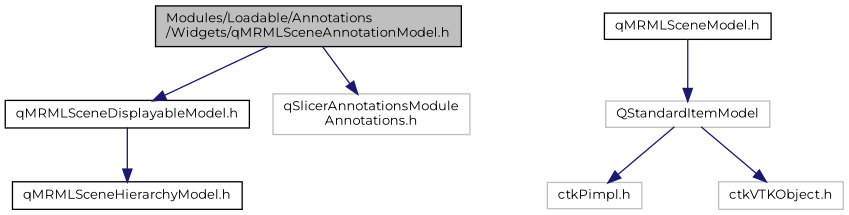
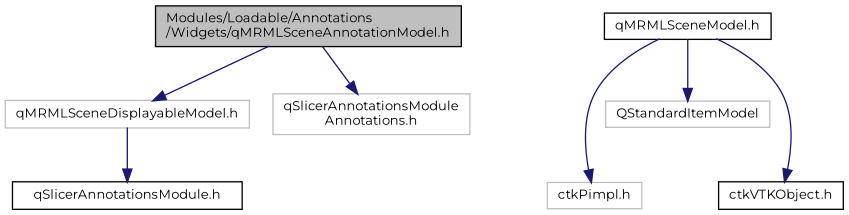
(127, 114) -> (127, 114)
(729, 150) -> (780, 89)
(646, 151) -> (597, 90)
(127, 196) -> (127, 196)
(781, 196) -> (781, 196)
